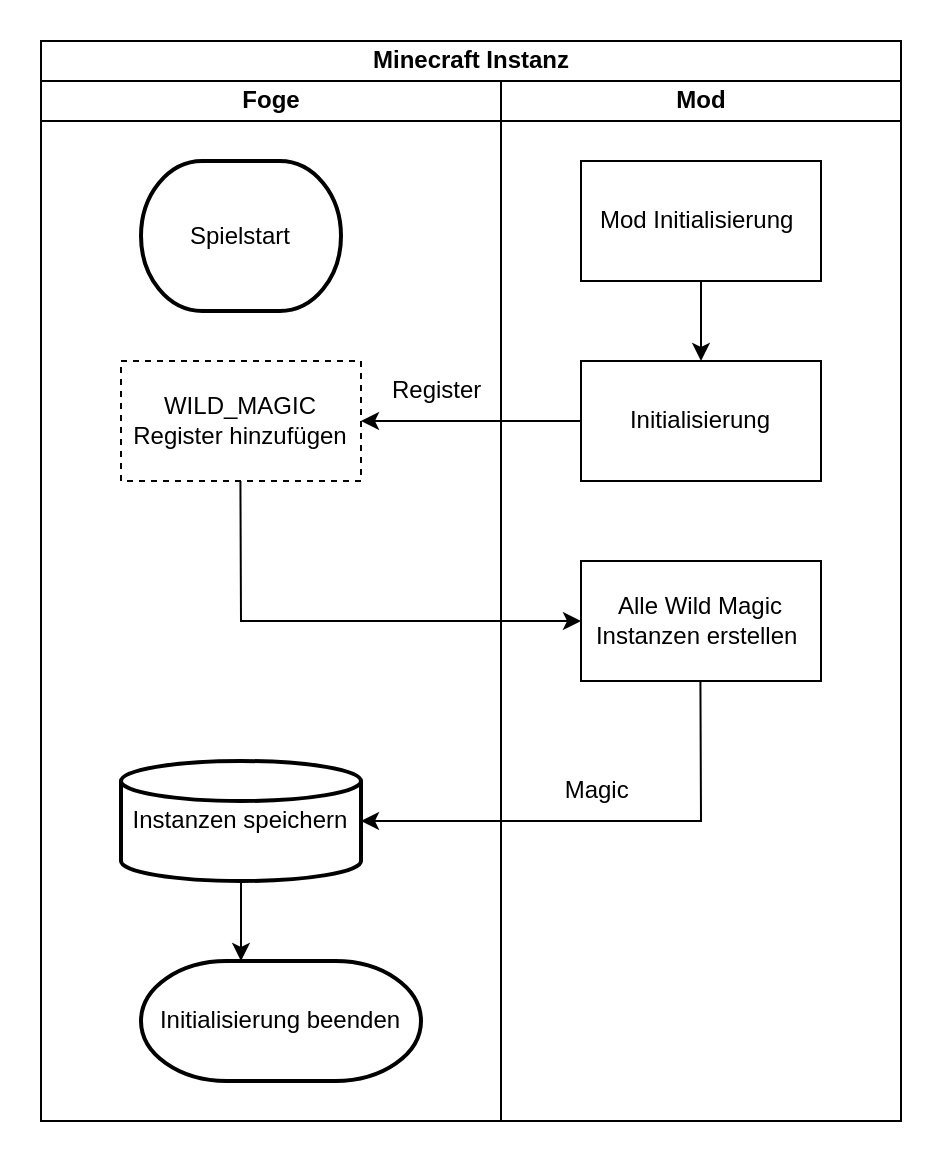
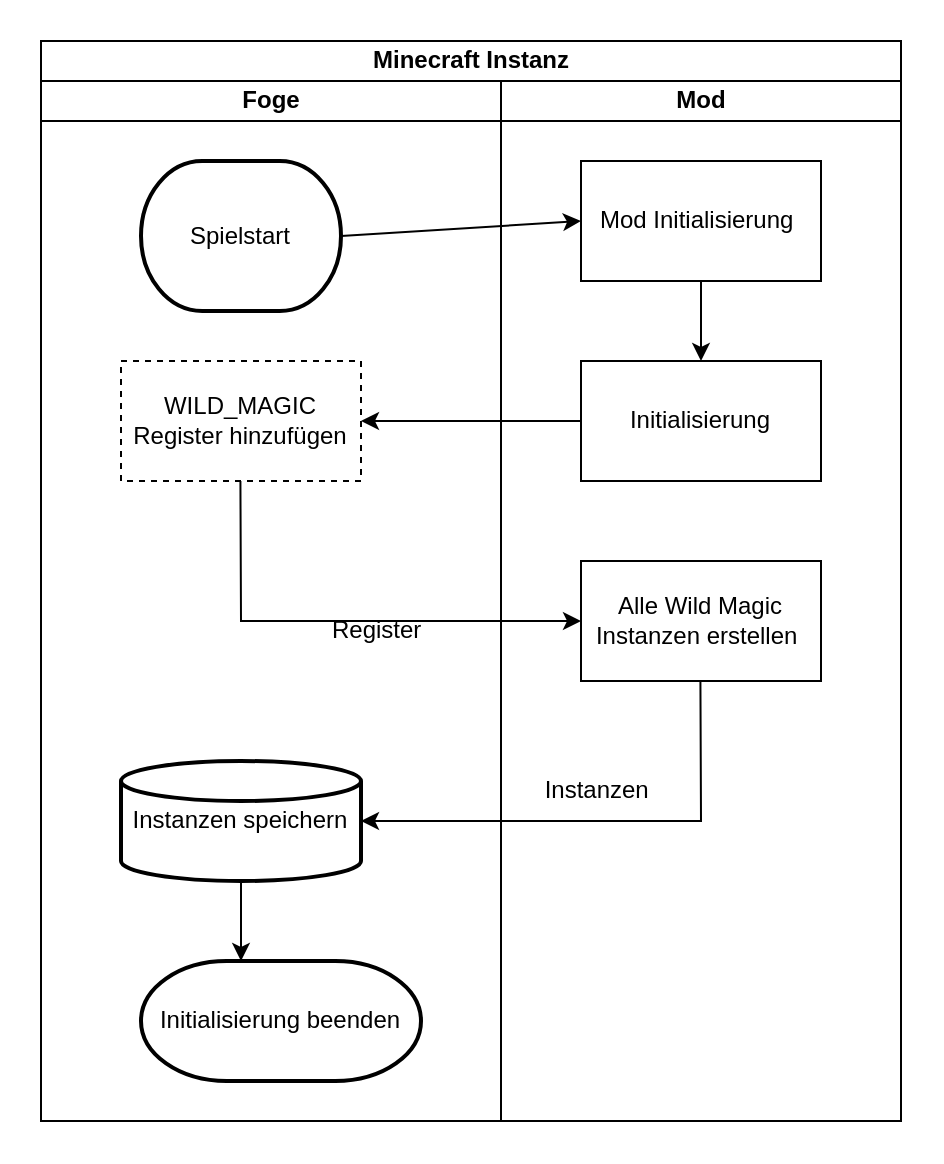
none -> (419, 231)
(441, 391) -> (381, 631)
(601, 791) -> (601, 791)
